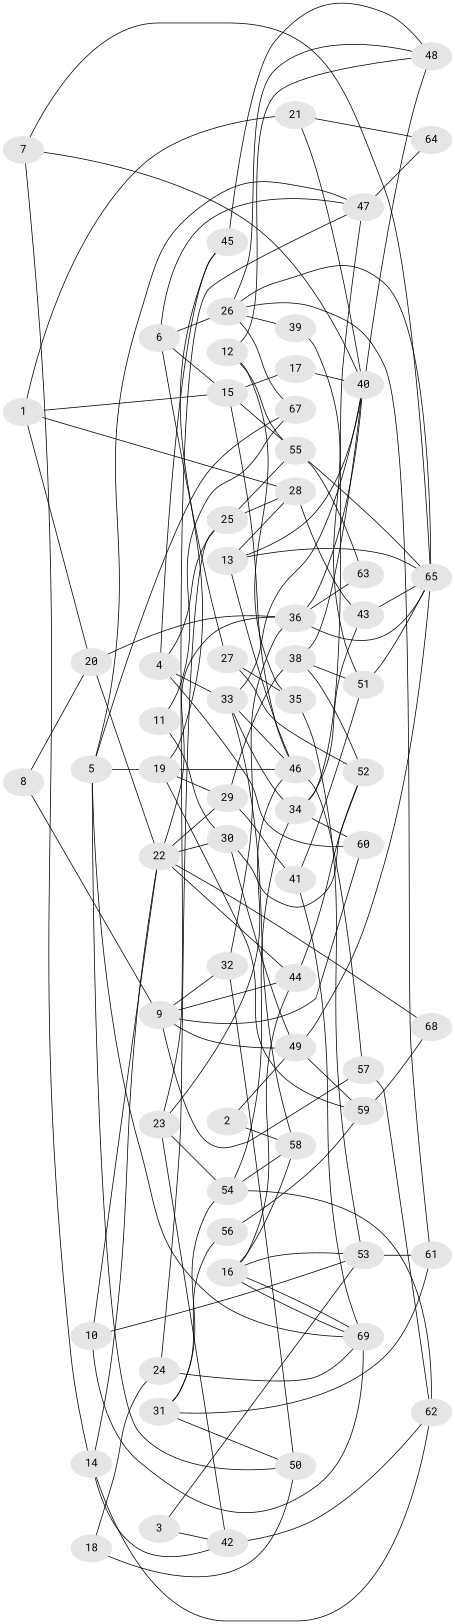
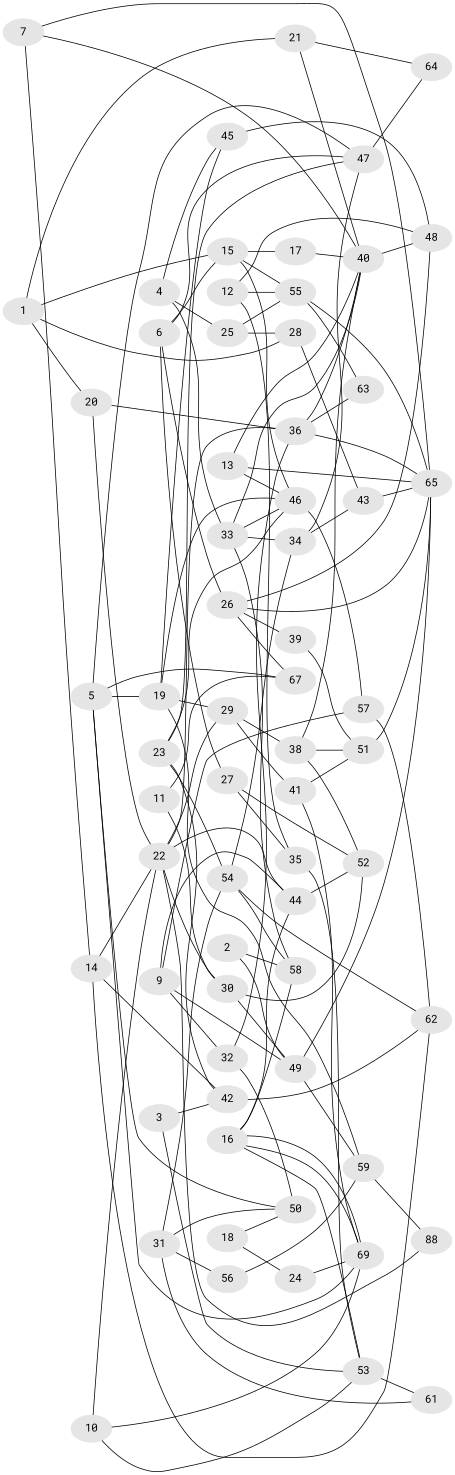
(267, 520) -> none
(408, 722) -> none
(23, 782) -> none
(363, 845) -> none
(431, 1027) -> (431, 1241)
(182, 1067) -> none
